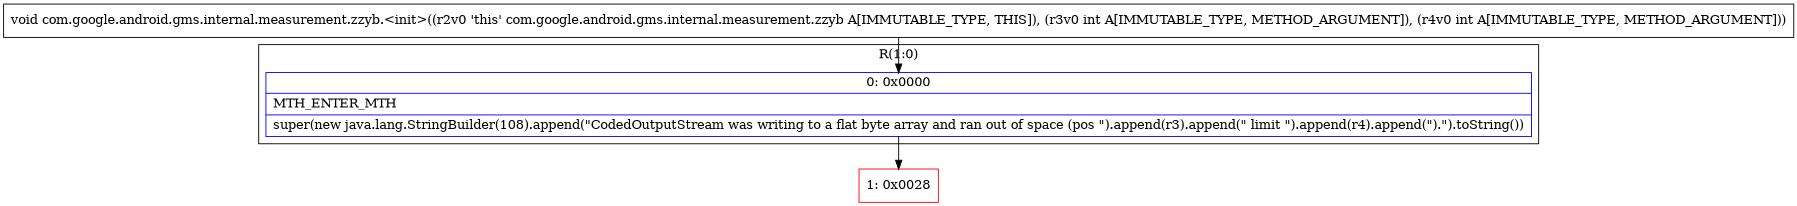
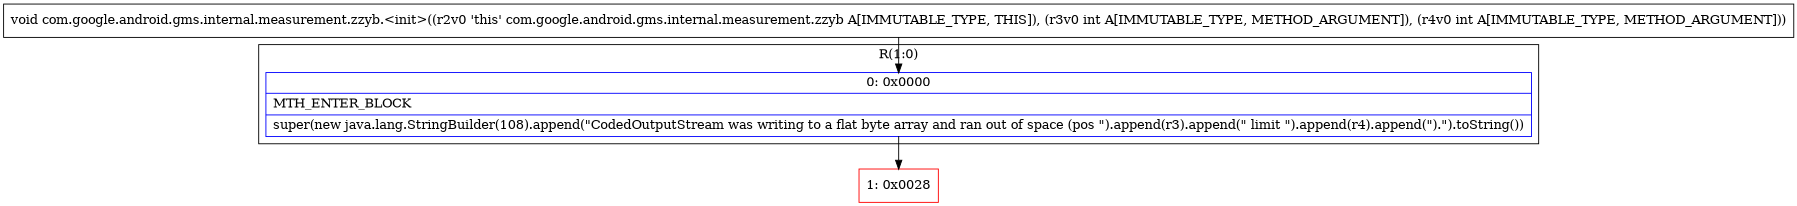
(335, 104) -> (343, 104)
